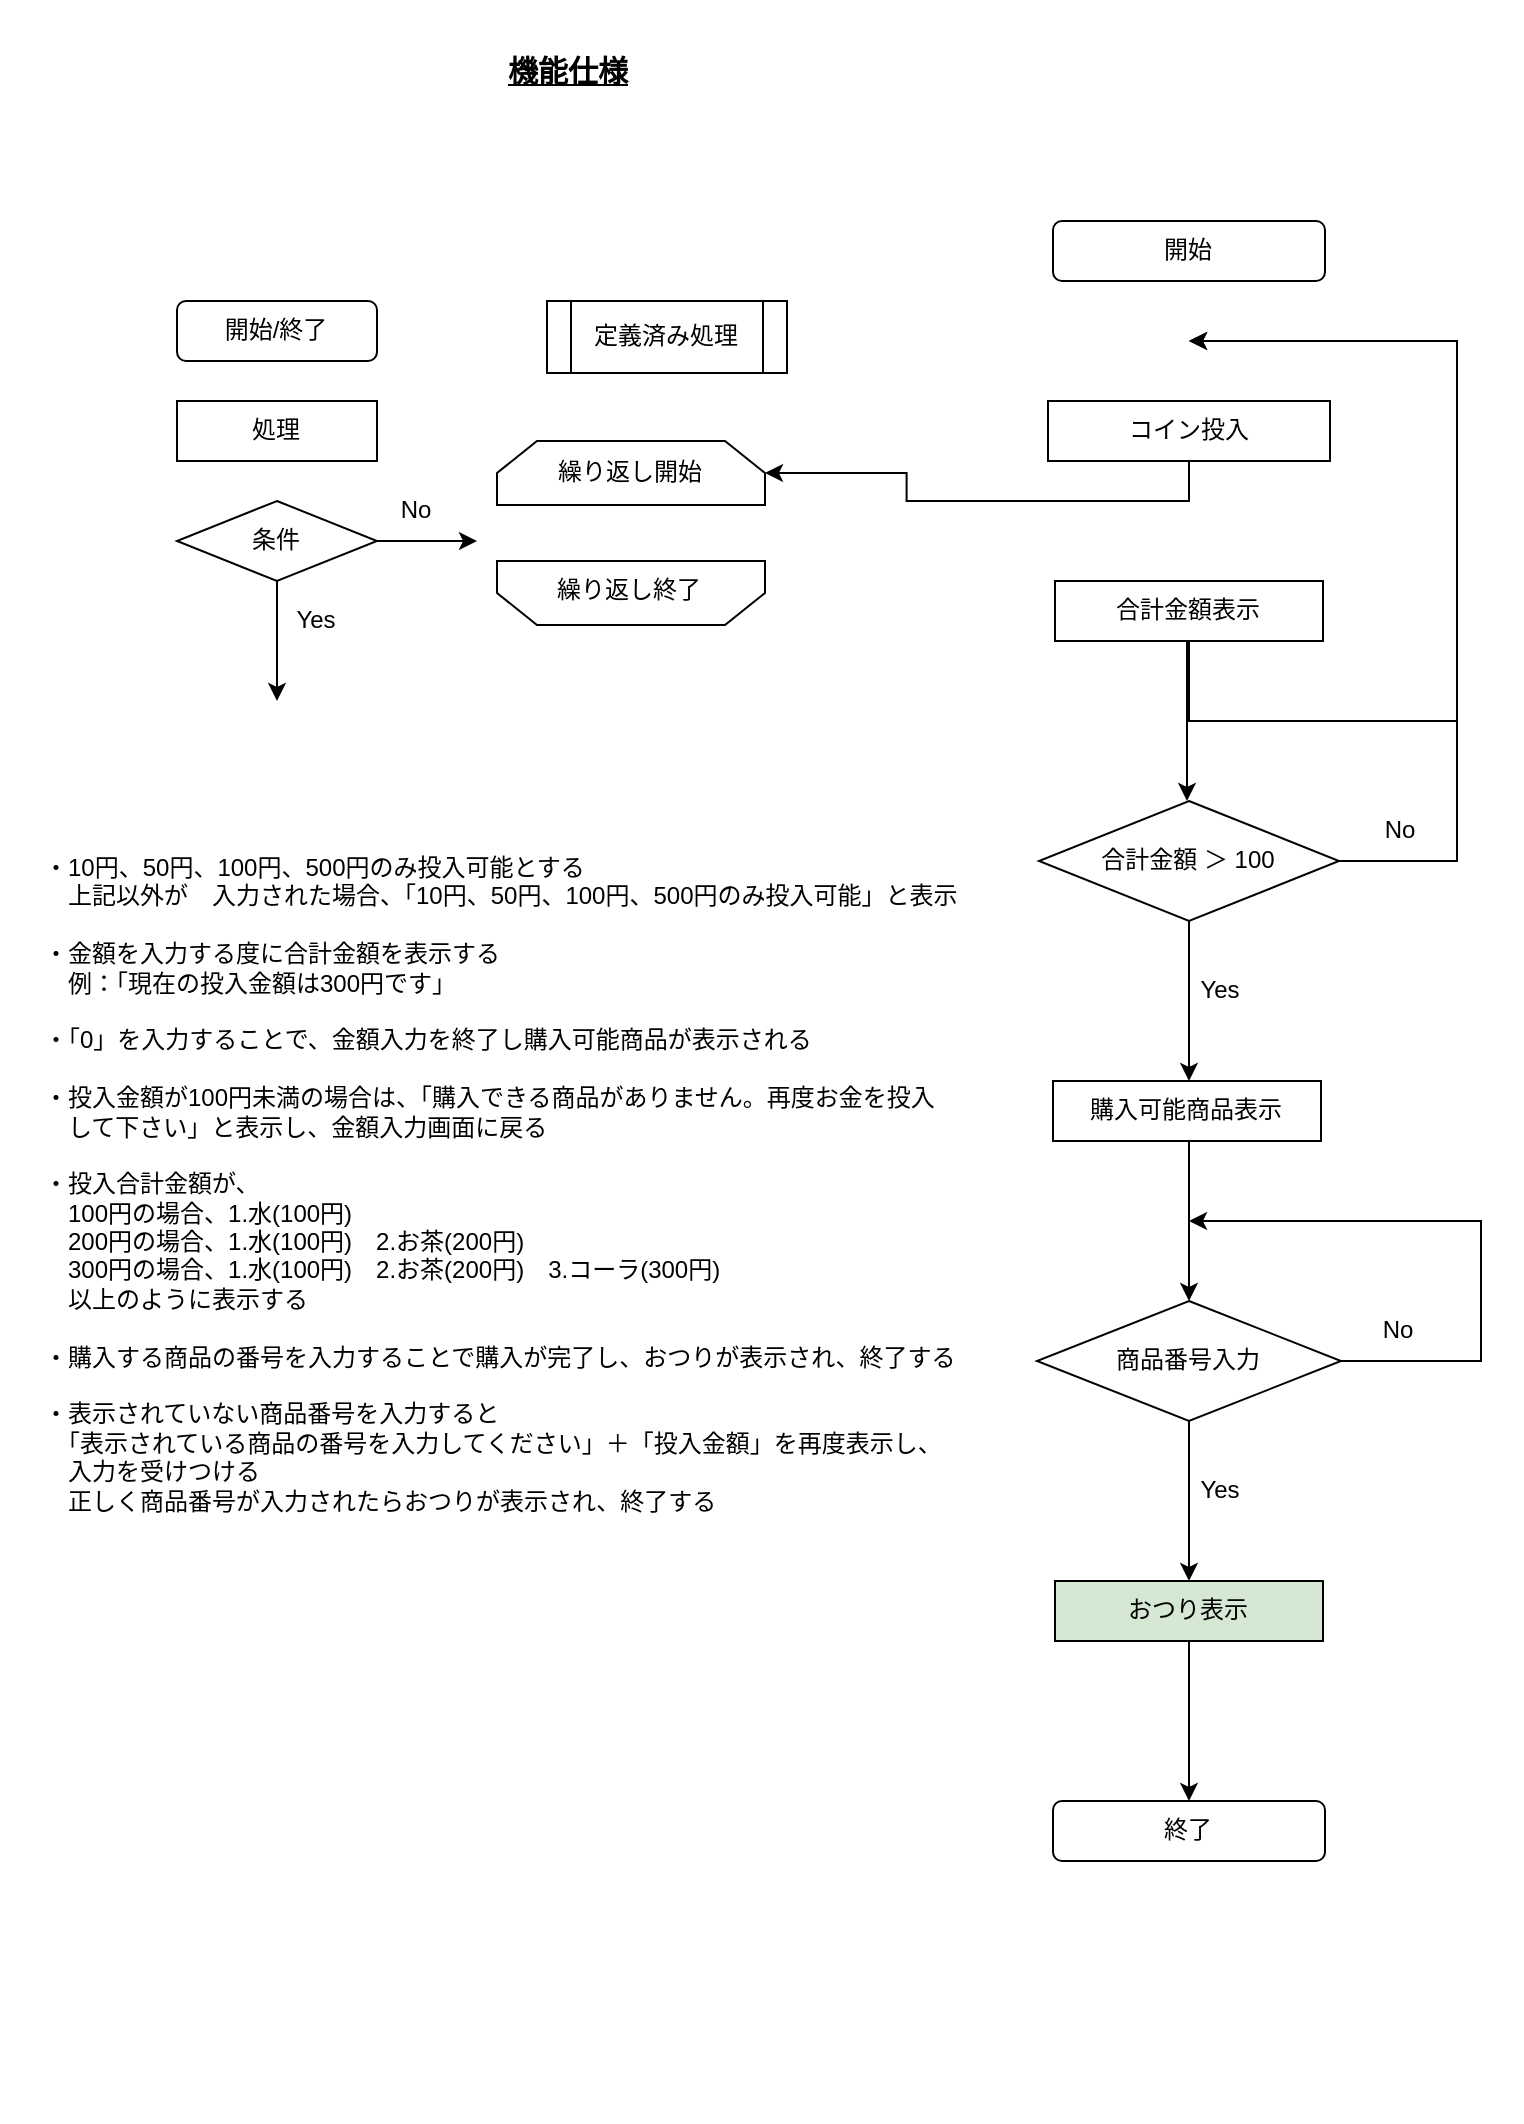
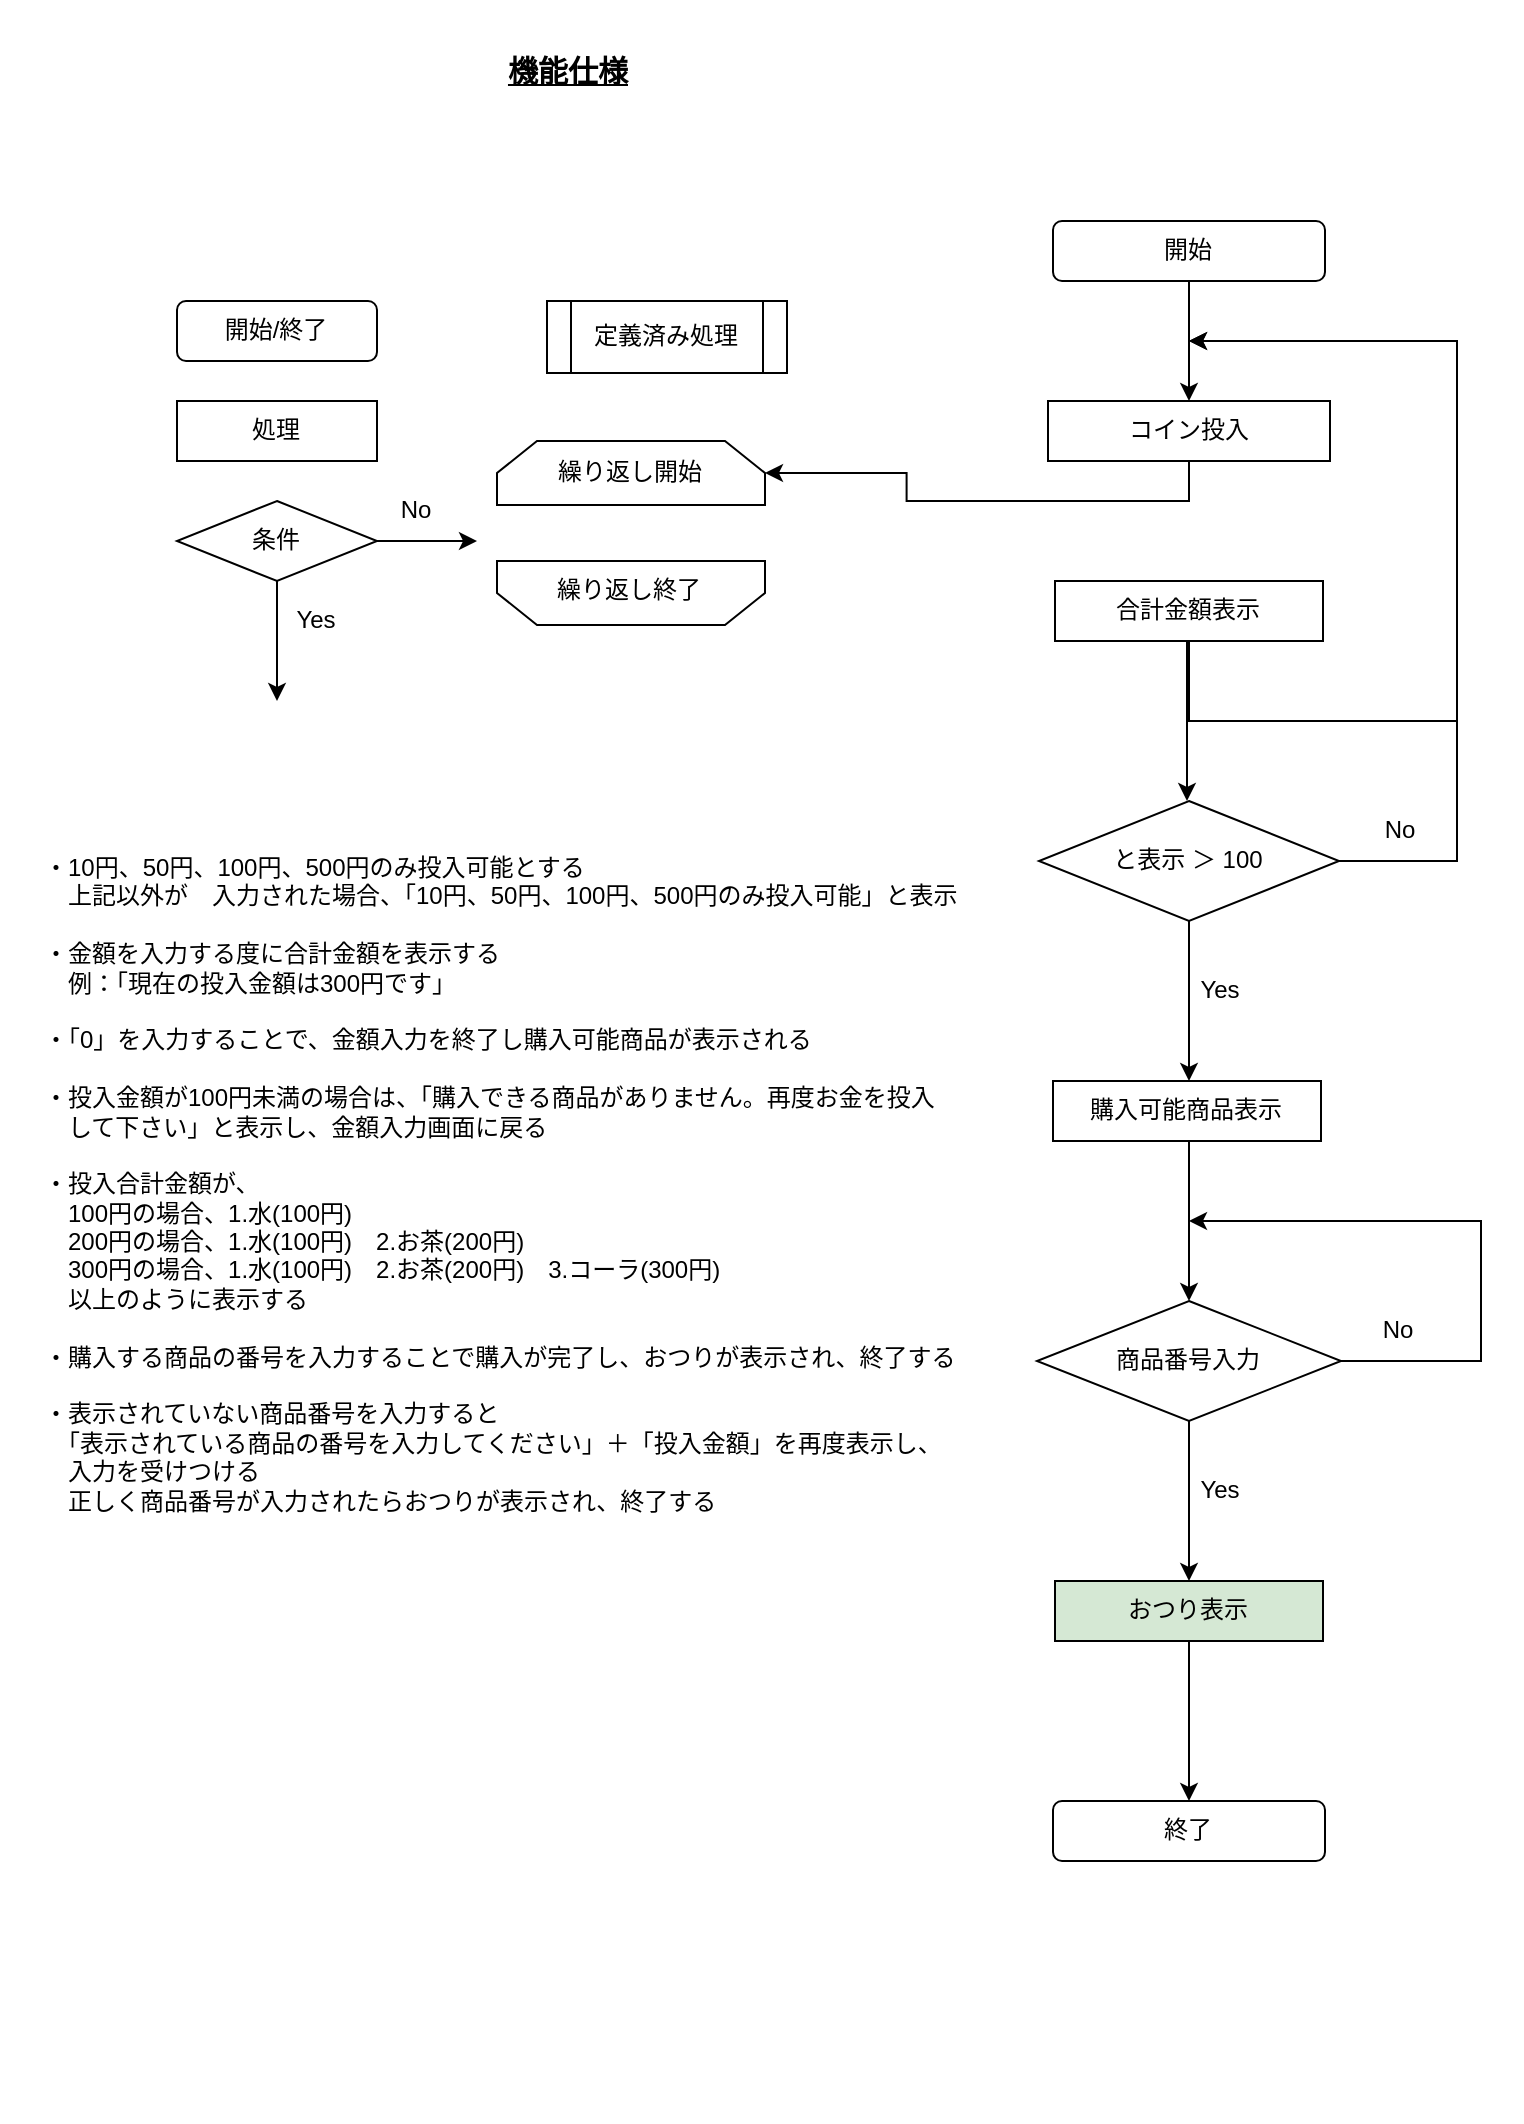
none -> (1189, 334)
(1189, 861) -> (1189, 861)
